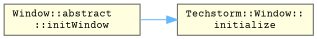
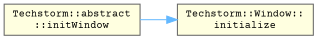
(72, 20) -> (72, 20)
